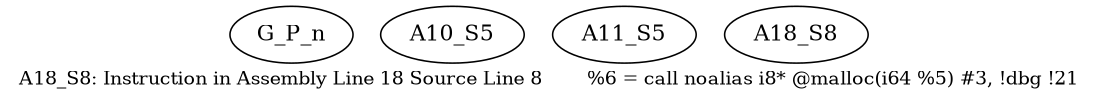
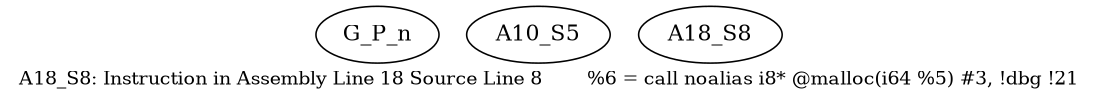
(624, 35) -> none
